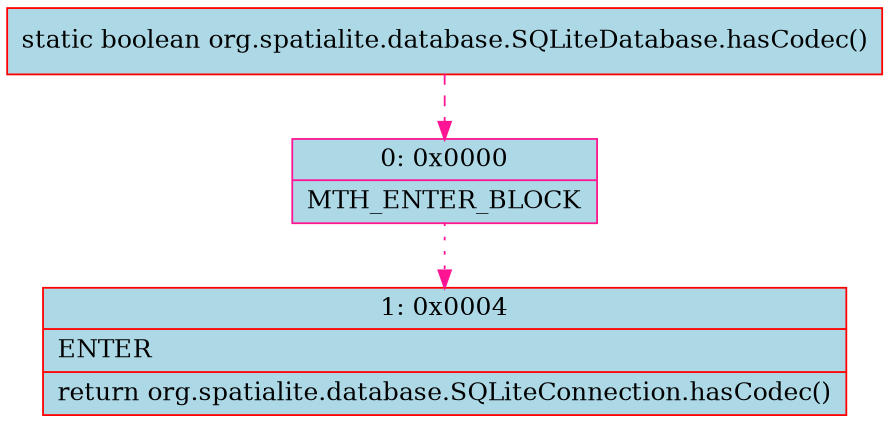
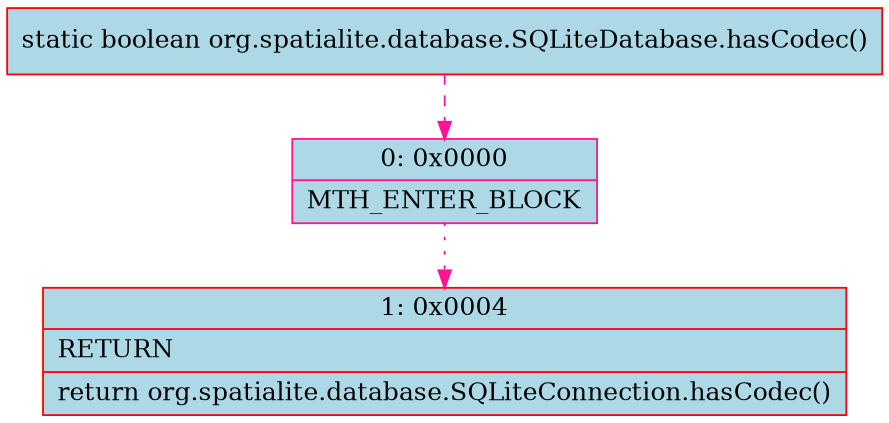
(105, 350) -> (116, 350)
